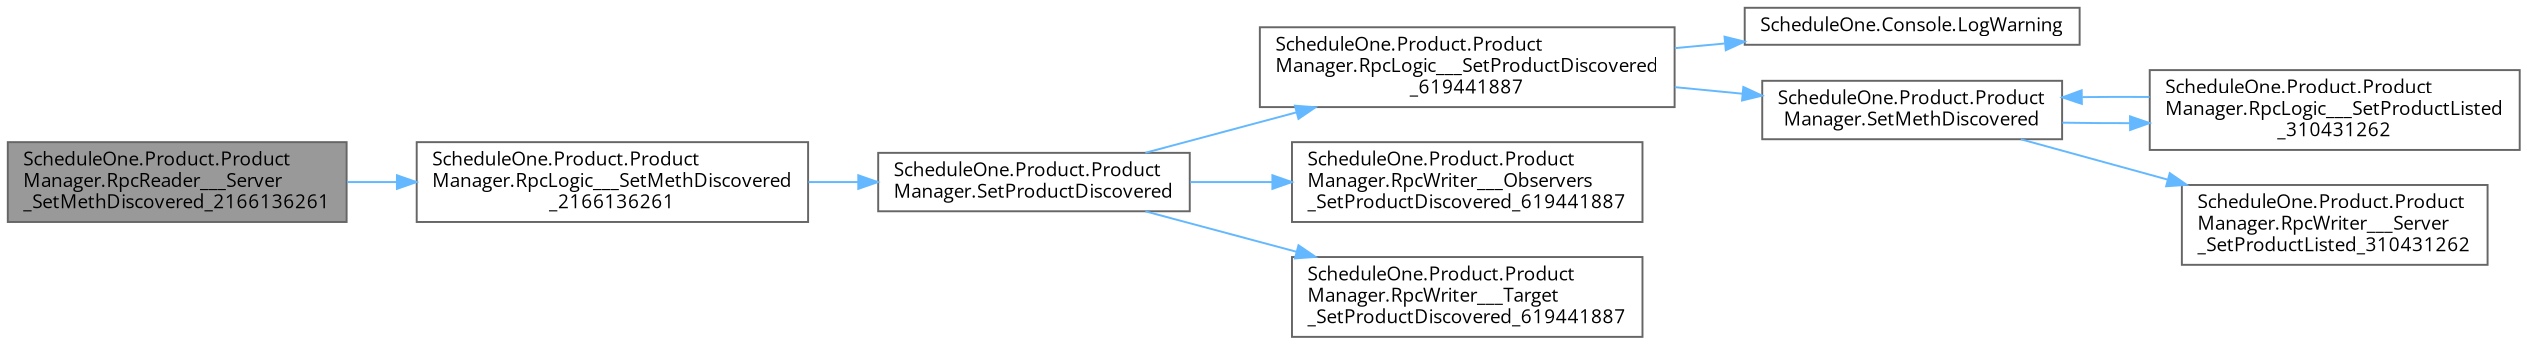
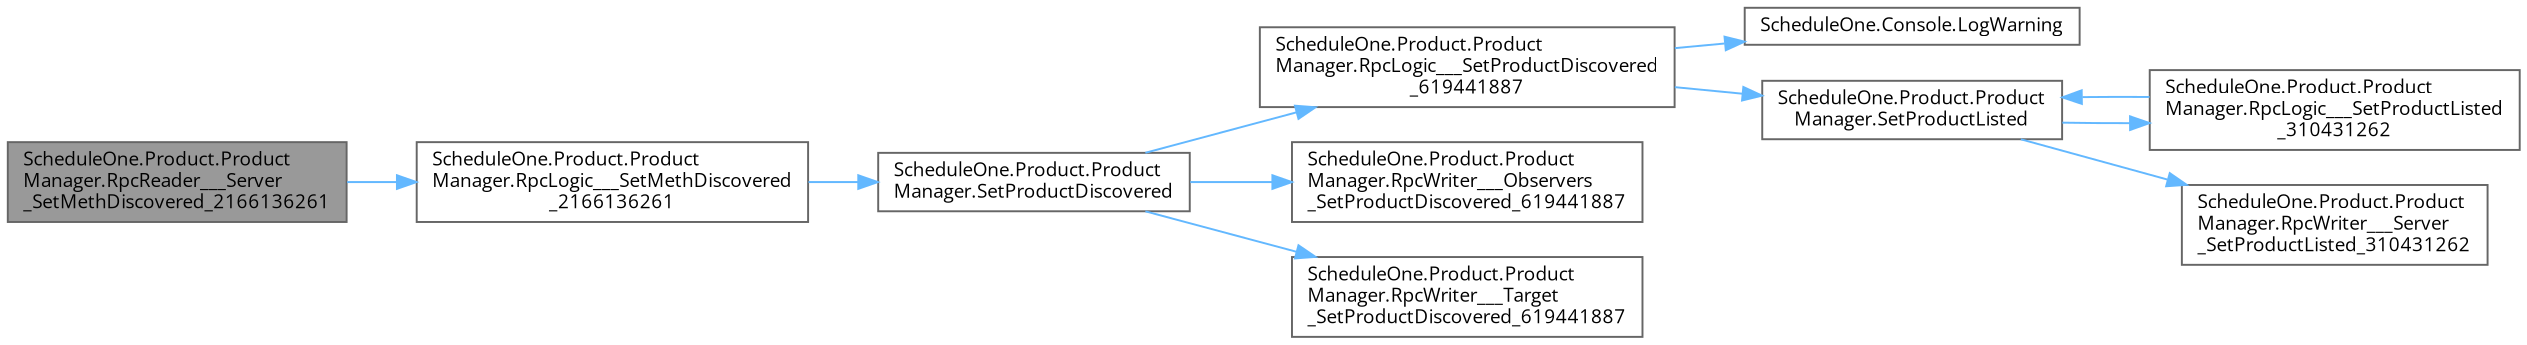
(1912, 110) -> (1912, 110)
